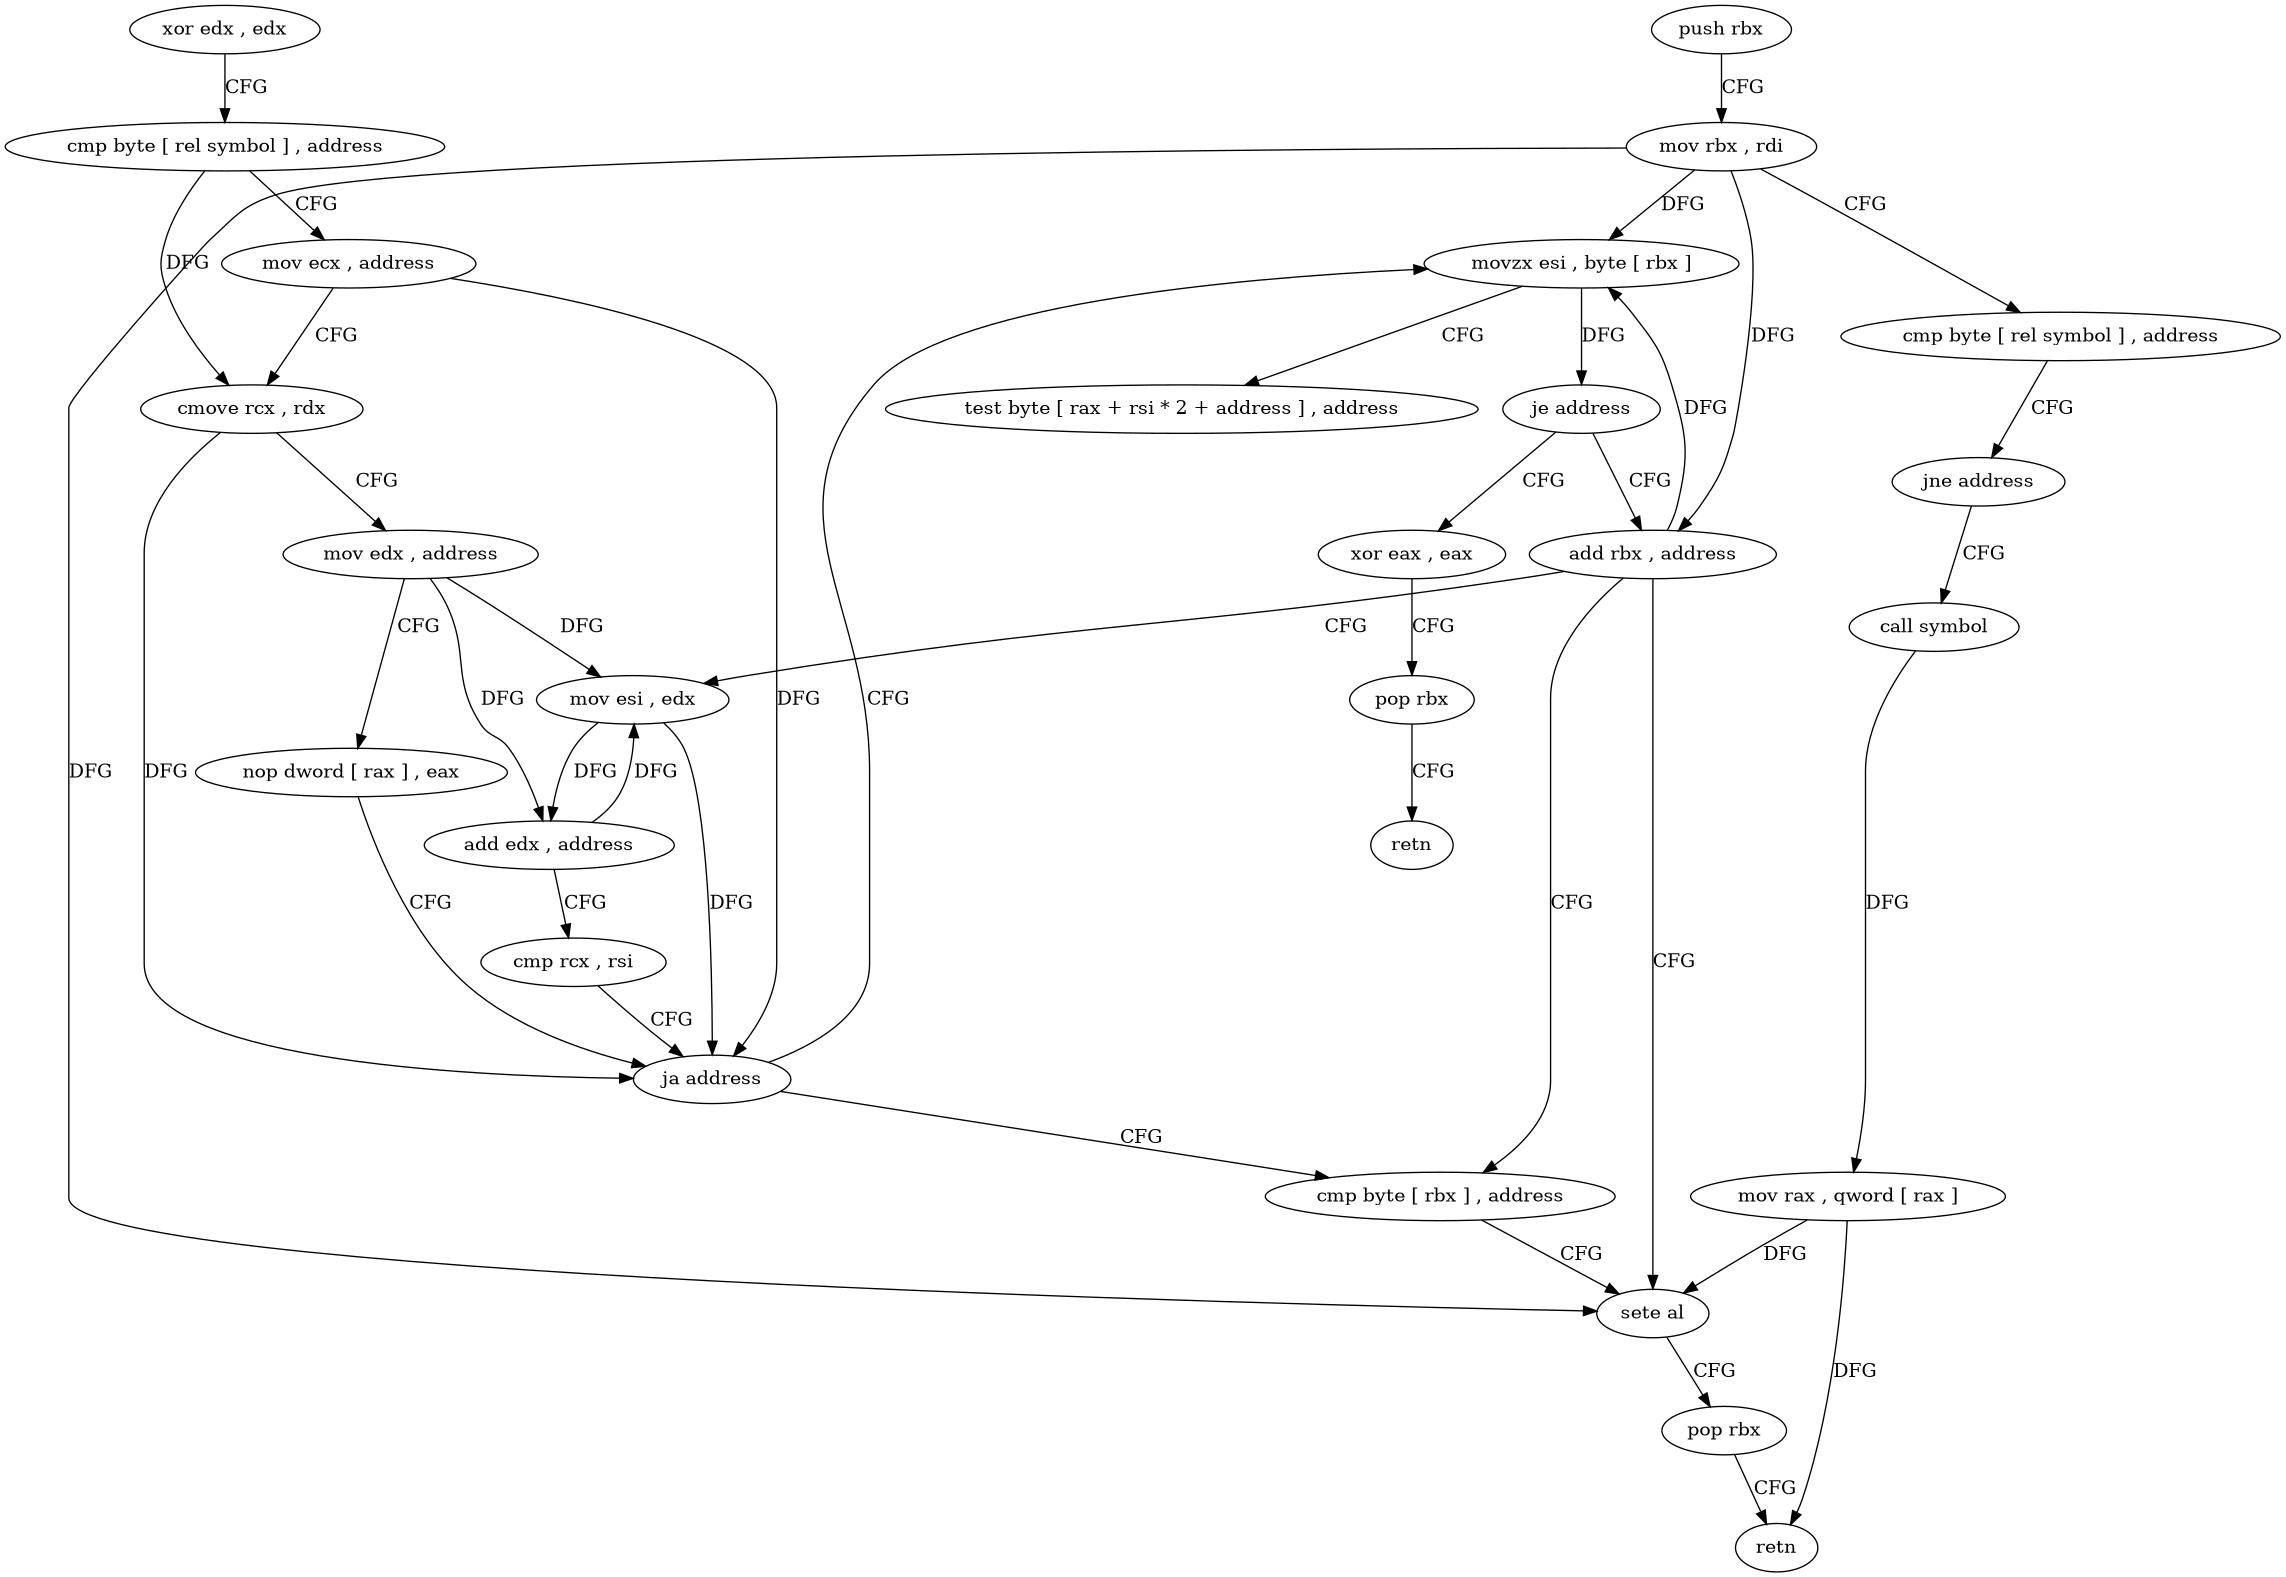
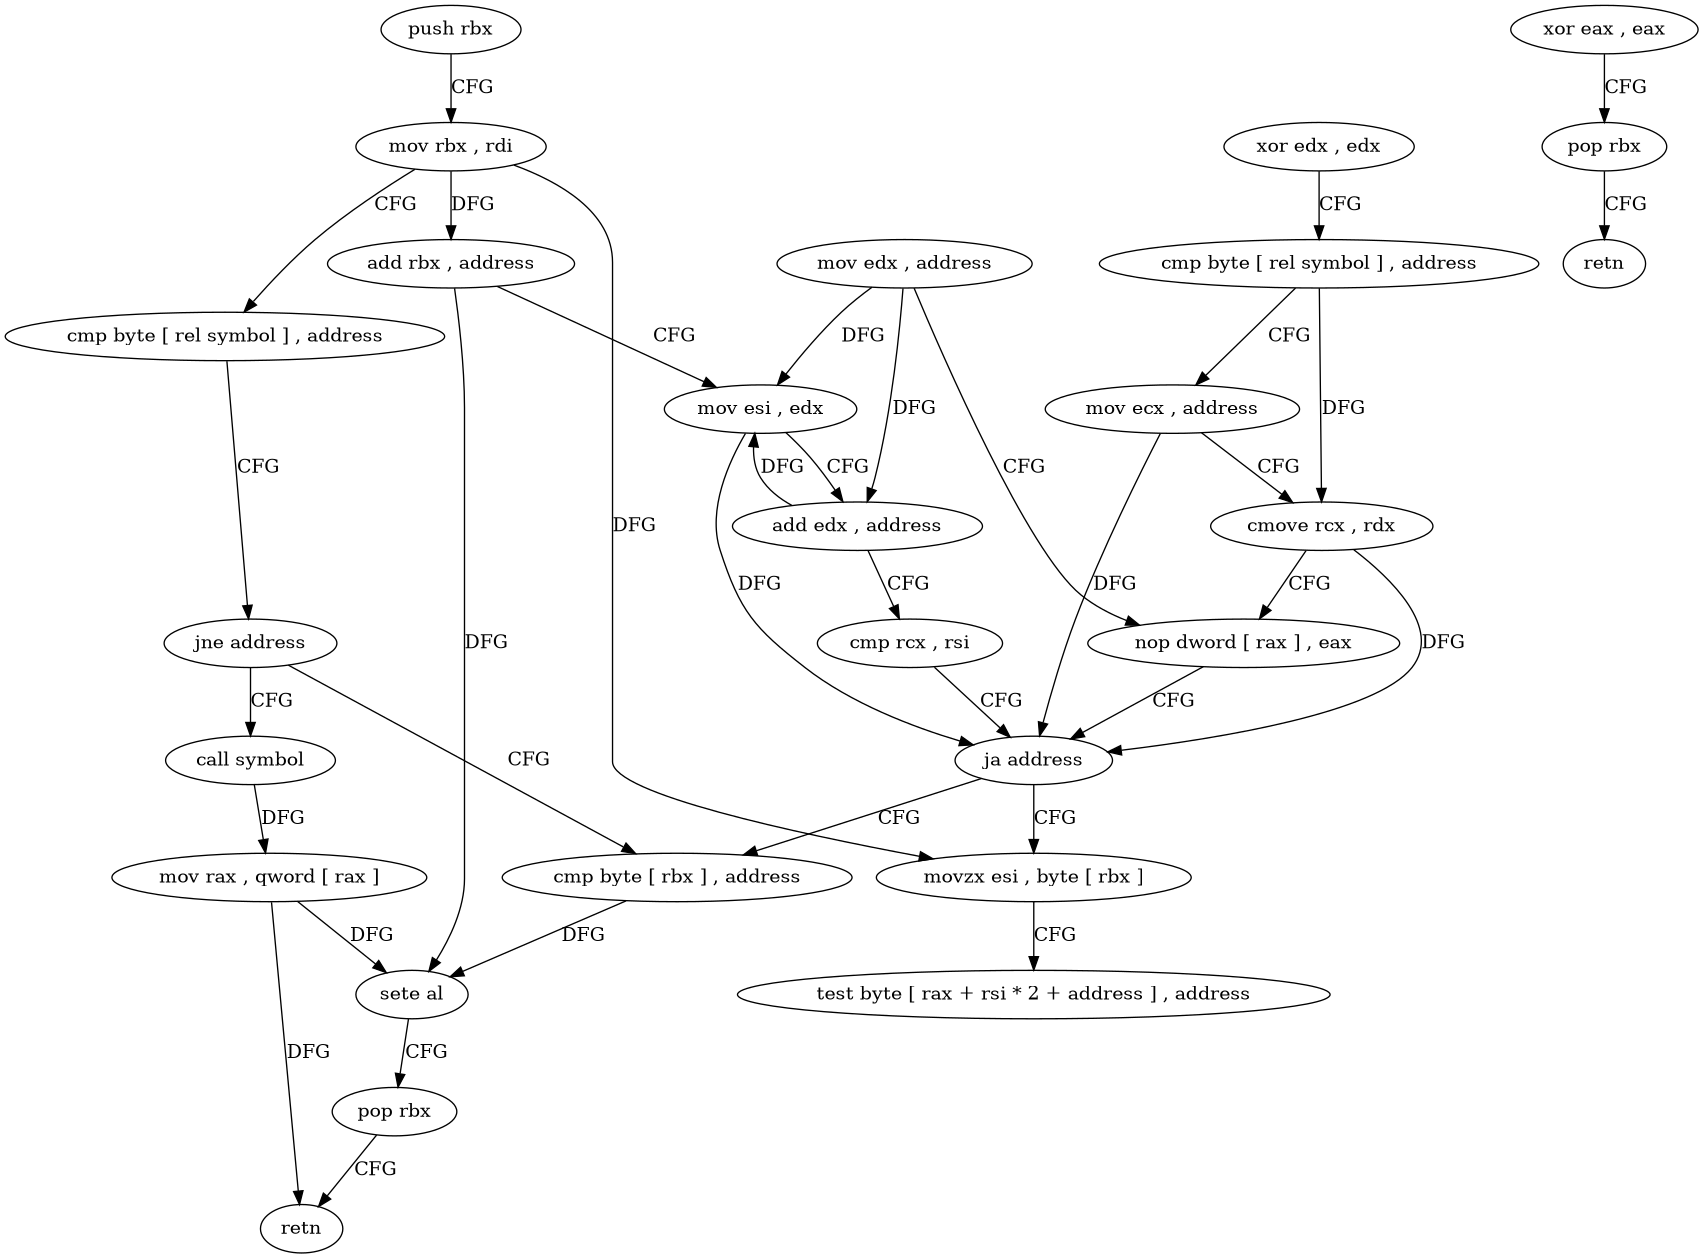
(1678, 407) -> none
(1581, 409) -> none
(326, 477) -> (1287, 579)
(69, 739) -> none
(596, 773) -> (848, 468)
(1551, 870) -> (456, 756)
(1674, 962) -> (487, 643)
(1581, 1255) -> (584, 936)
